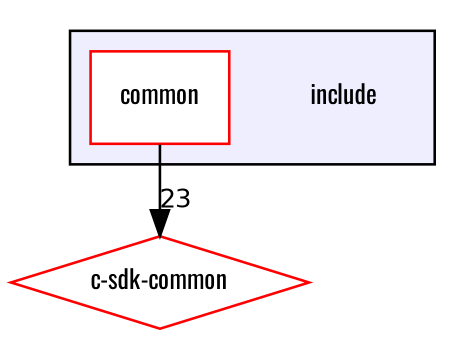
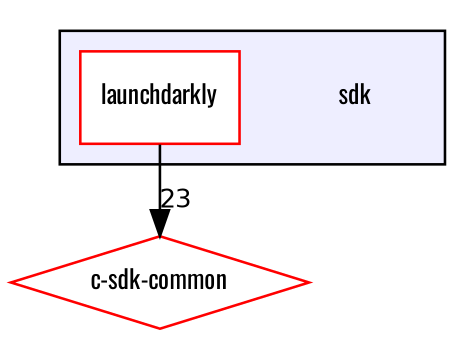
(160, 98) -> (160, 98)
(345, 98) -> (355, 98)
